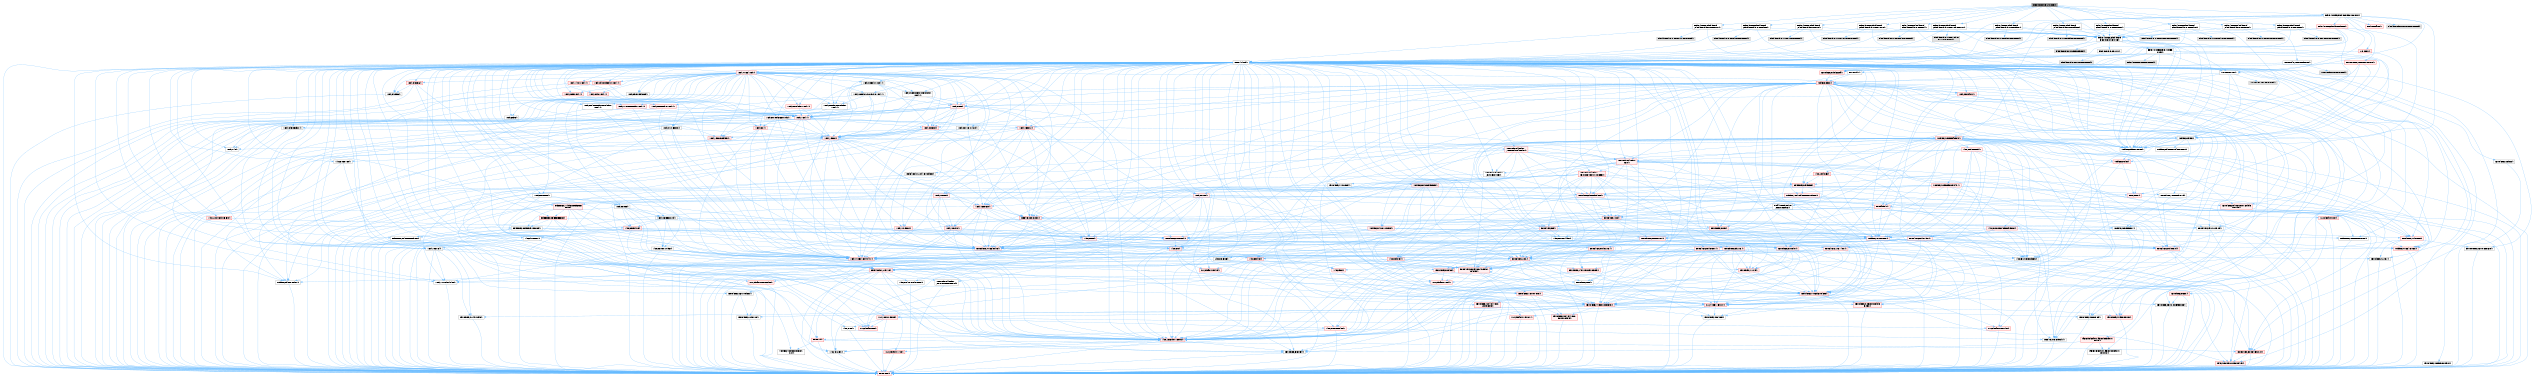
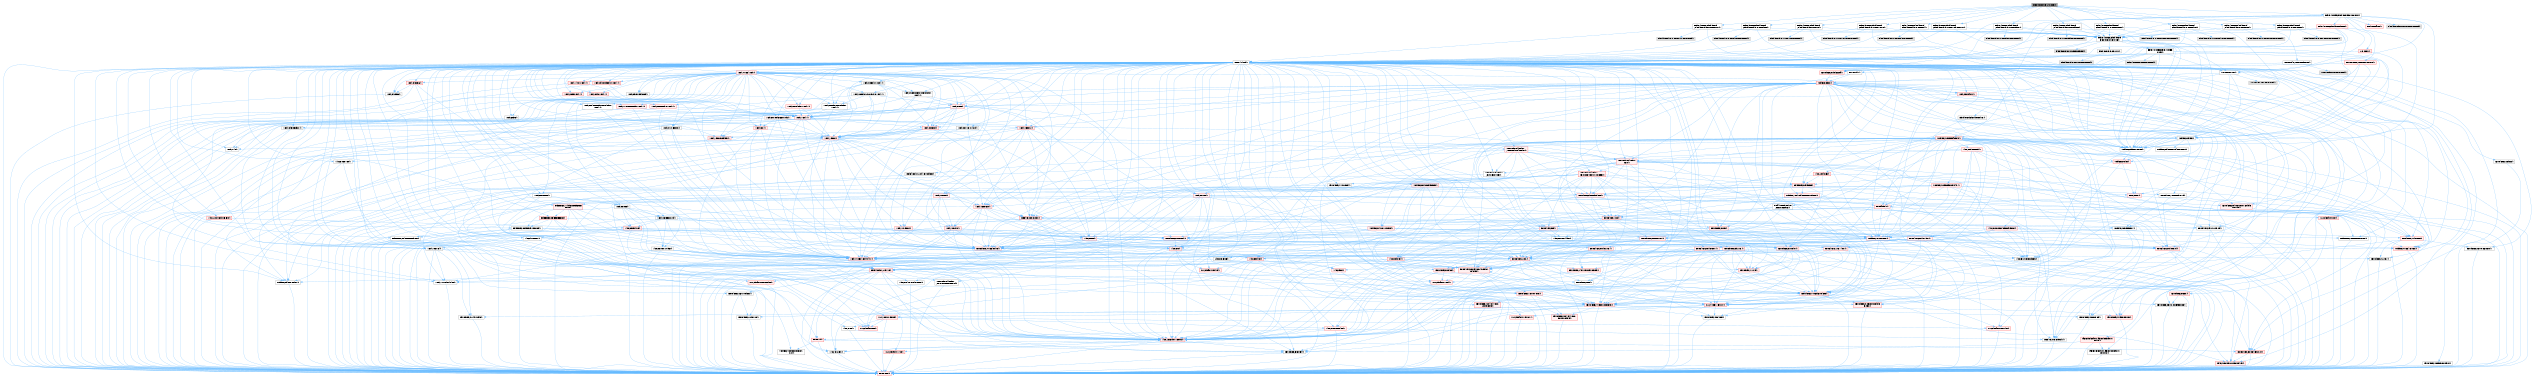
(1946, 39) -> none
none -> (1972, 118)
(2479, 249) -> (2479, 249)
